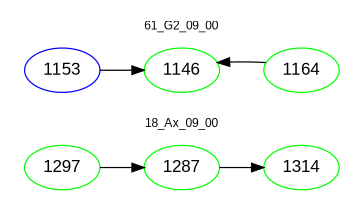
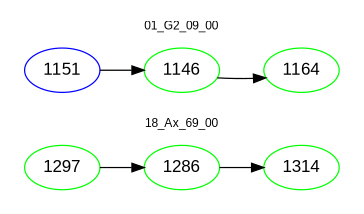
(182, 26) -> (182, 26)
(248, 62) -> (235, 78)
(62, 70) -> (62, 70)
(182, 124) -> (182, 124)
(182, 168) -> (182, 168)
